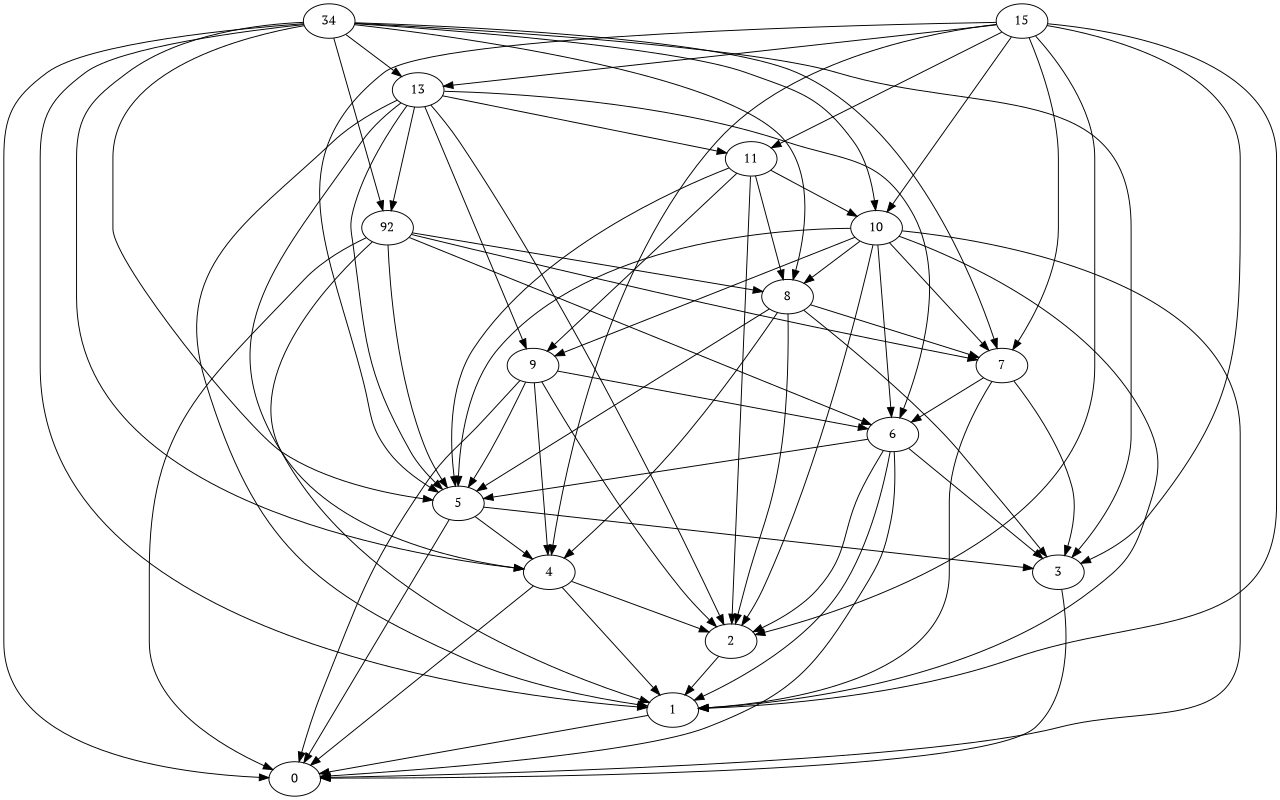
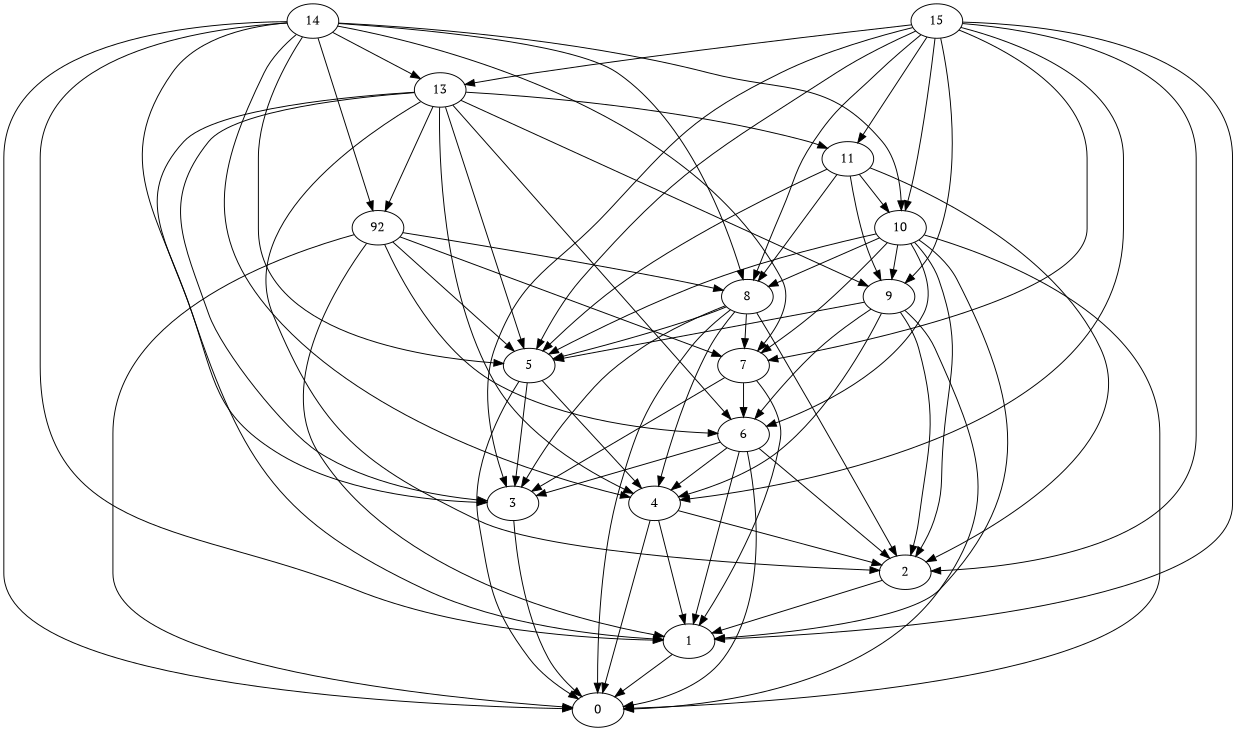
(329, 21) -> (313, 21)
none -> (816, 137)
none -> (952, 162)
none -> (200, 289)
(681, 468) -> (703, 466)
none -> (622, 480)
